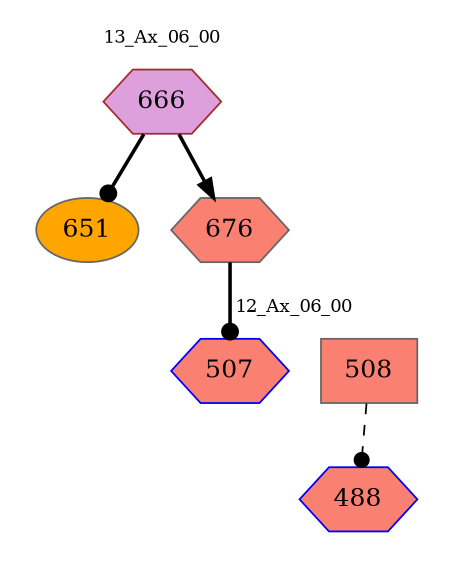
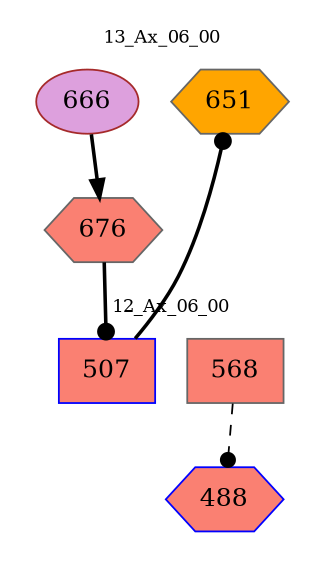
(162, 102) -> (87, 102)
(128, 161) -> (191, 249)
(87, 230) -> (230, 102)
(230, 371) -> (107, 371)
(369, 371) -> (235, 371)
